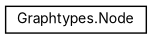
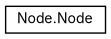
(76, 20) -> (56, 20)
